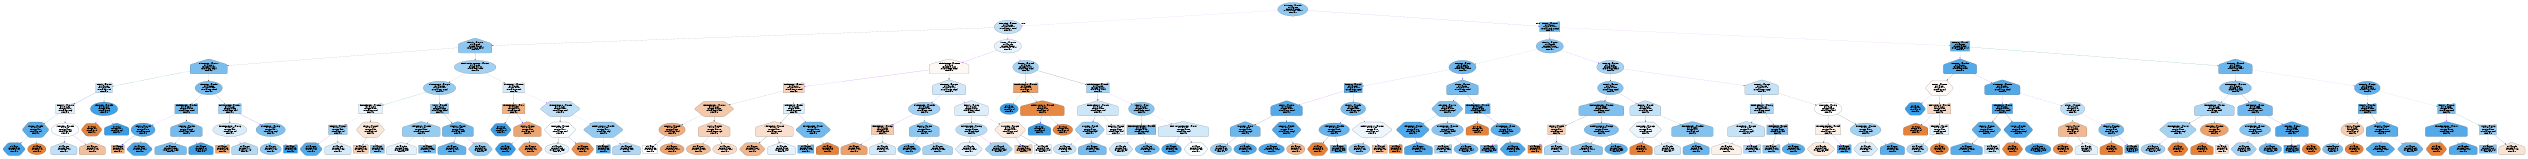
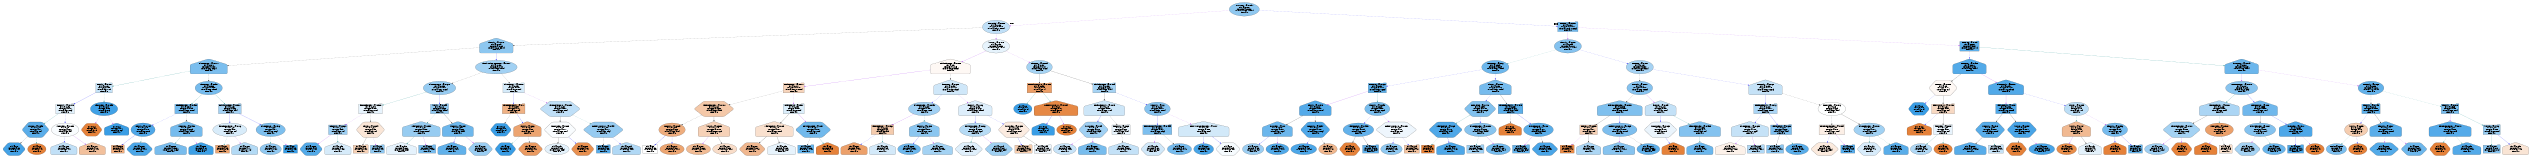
none -> (1124, 149)
(1668, 149) -> none
